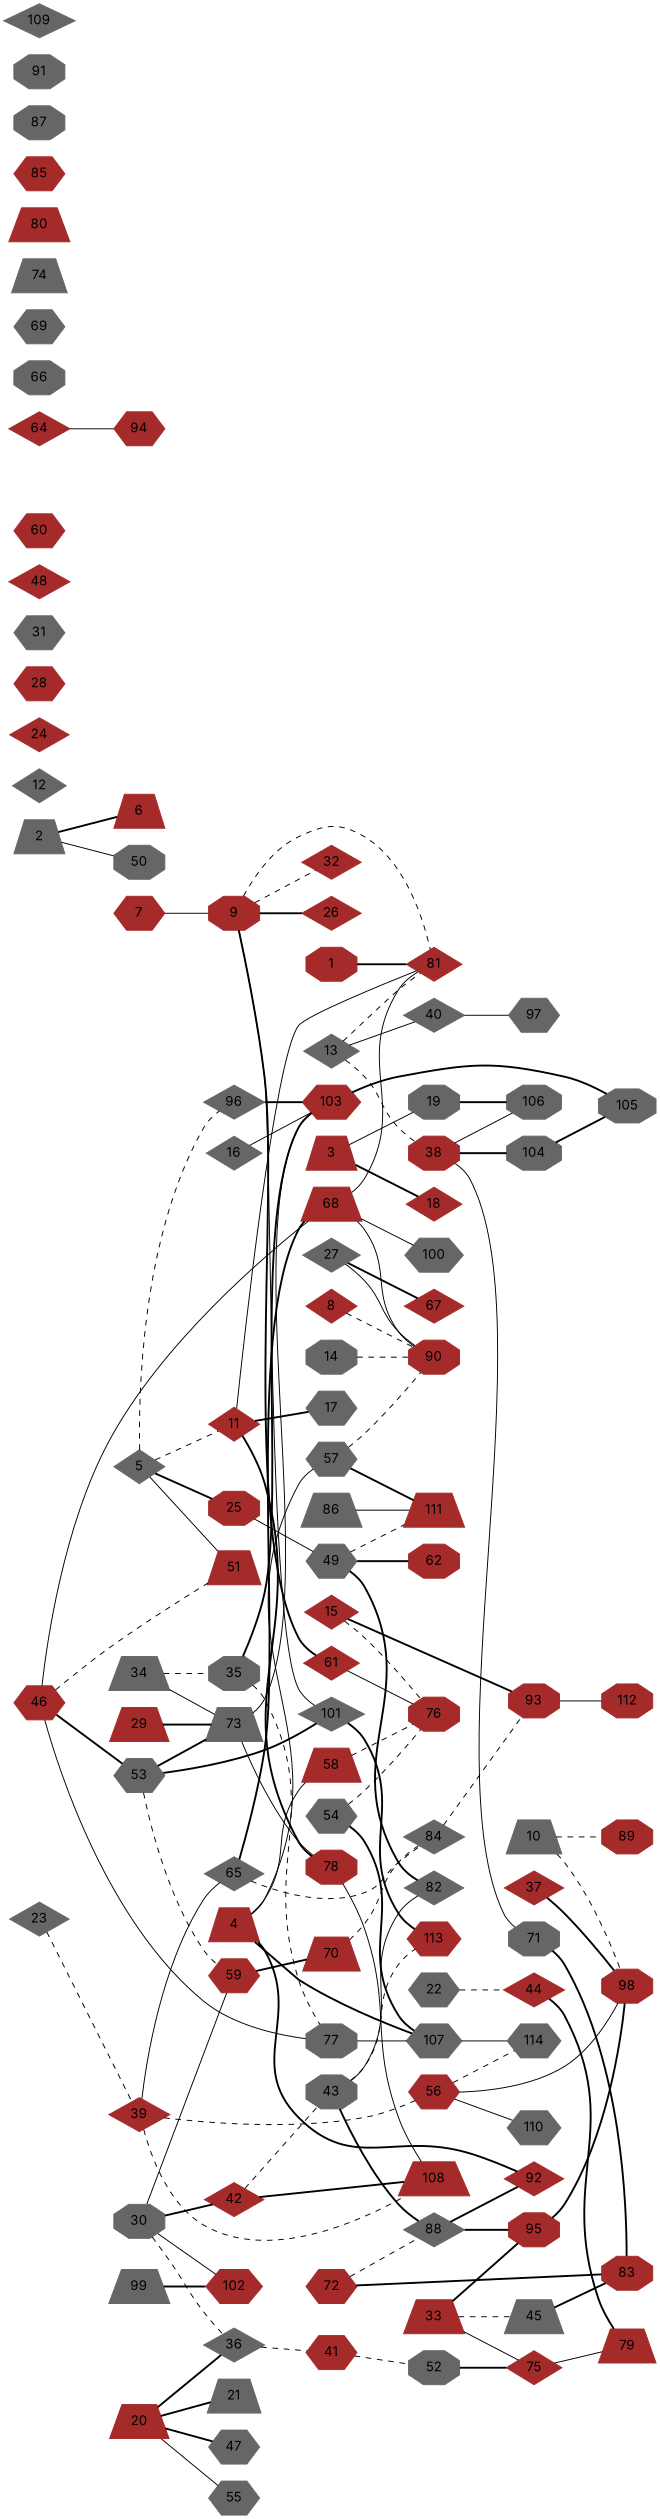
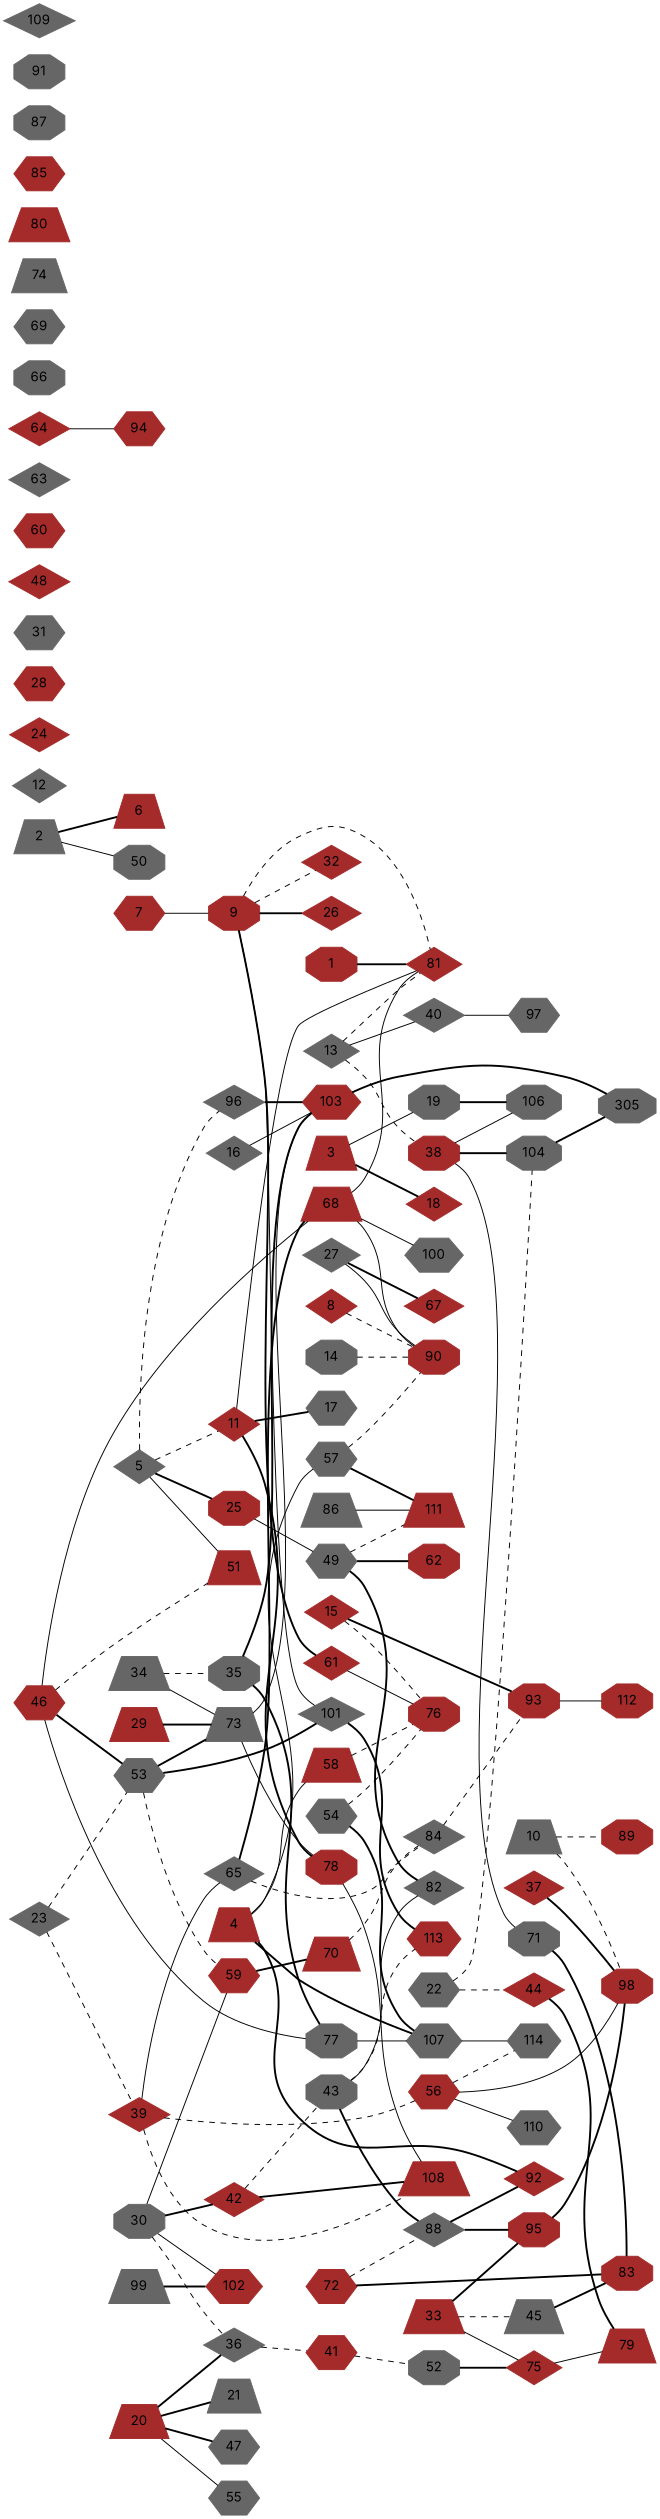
none -> (39, 480)
(627, 1106) -> (627, 1106)
none -> (507, 1580)
none -> (86, 1853)
(288, 1854) -> (288, 1854)
